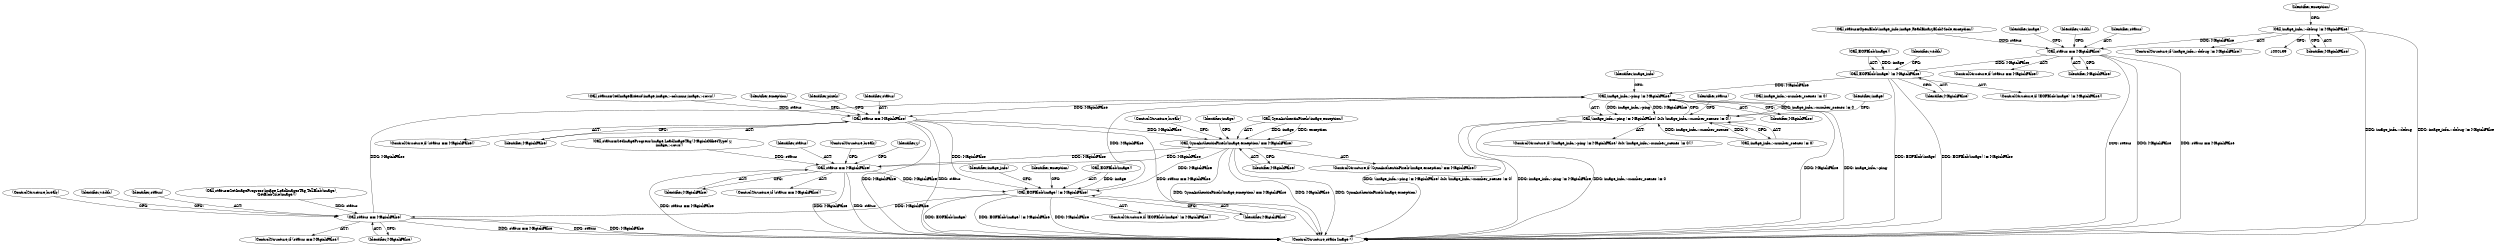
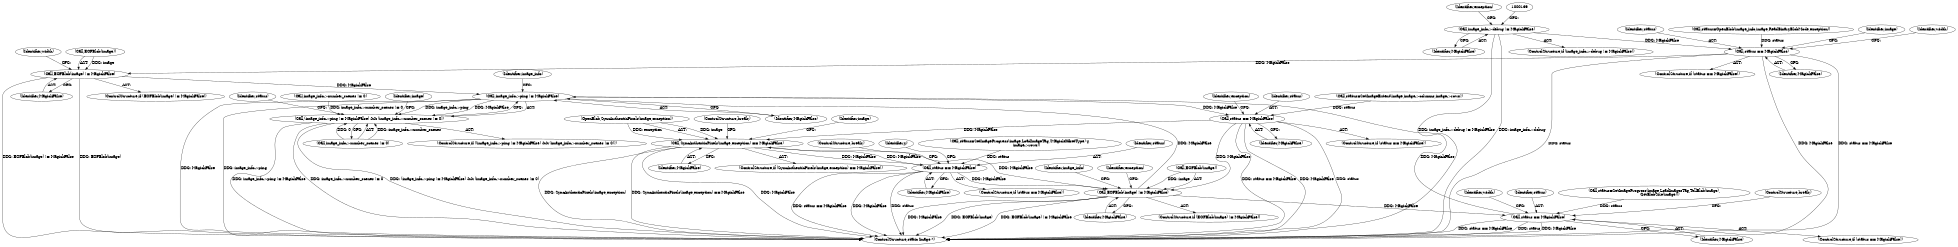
(2295, 40) -> (1509, 17)
(824, 97) -> none
(1303, 119) -> (627, 119)
